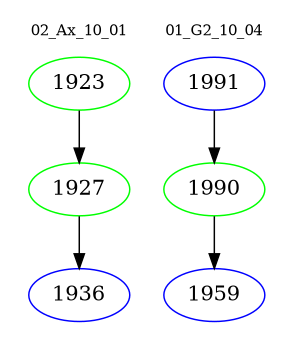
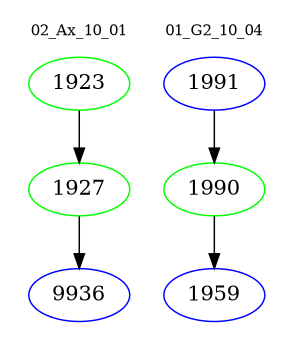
(79, 295) -> (79, 295)
